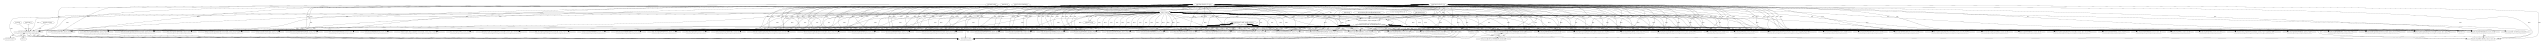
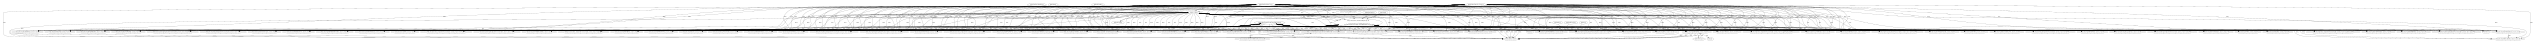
(522, 5) -> (1624, 8)
(1369, 12) -> none
